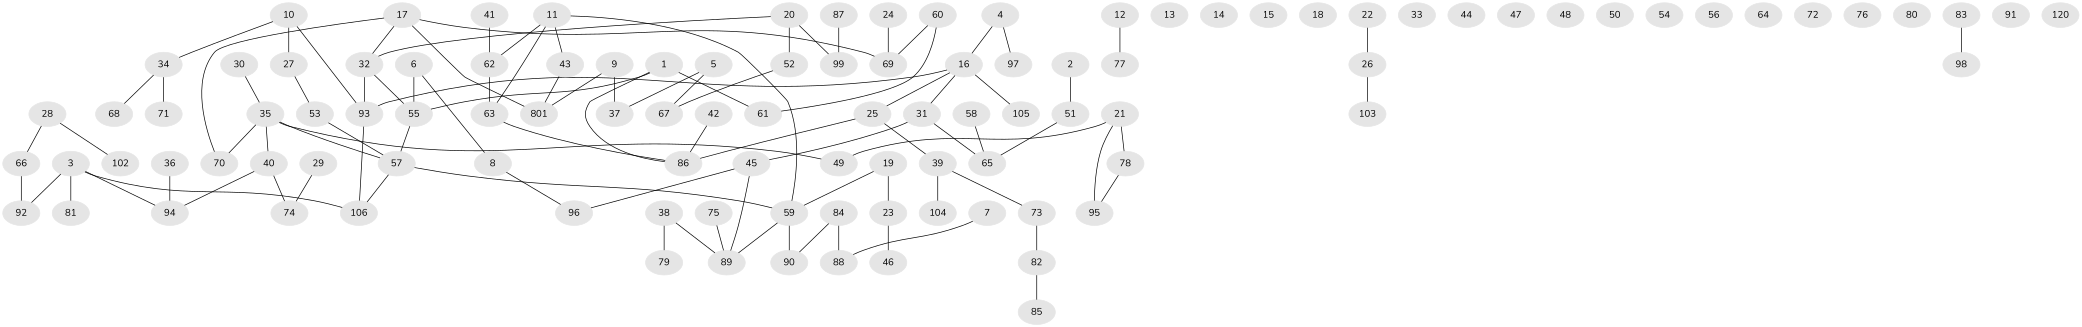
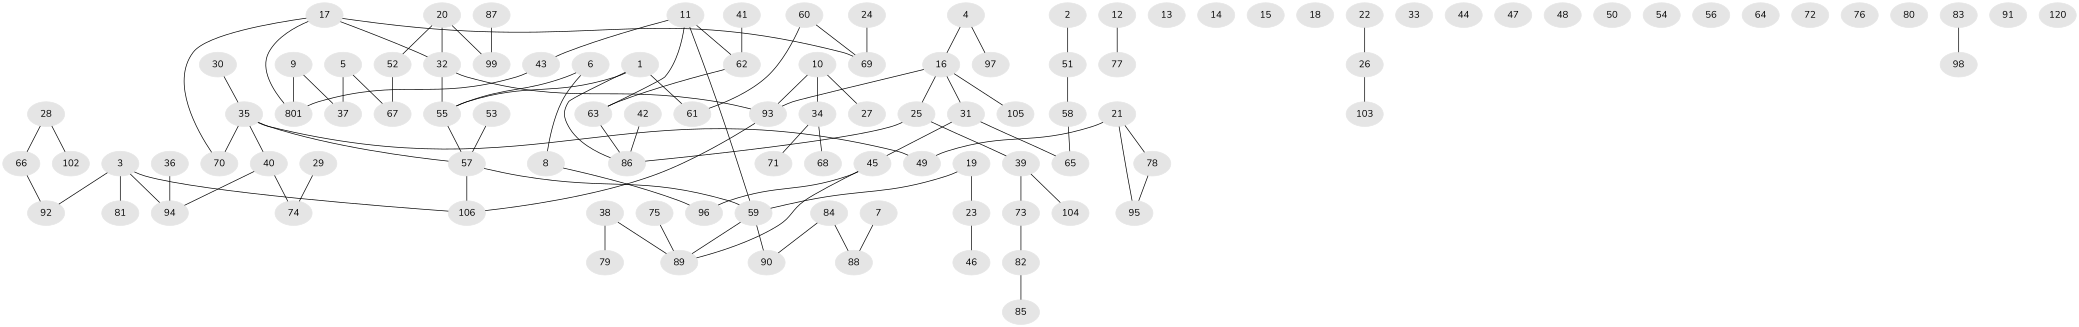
(302, 89) -> none
(1022, 143) -> (1068, 89)
